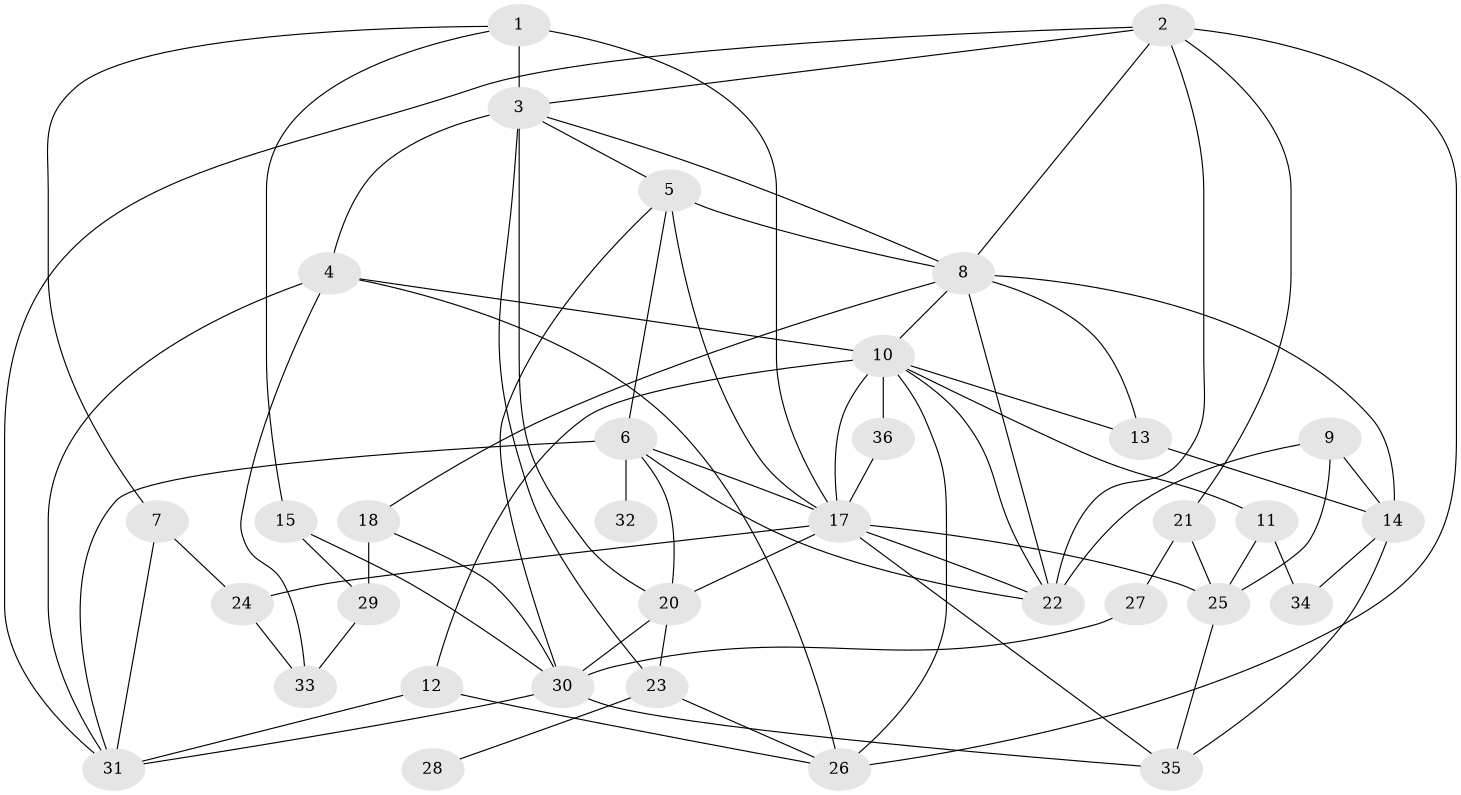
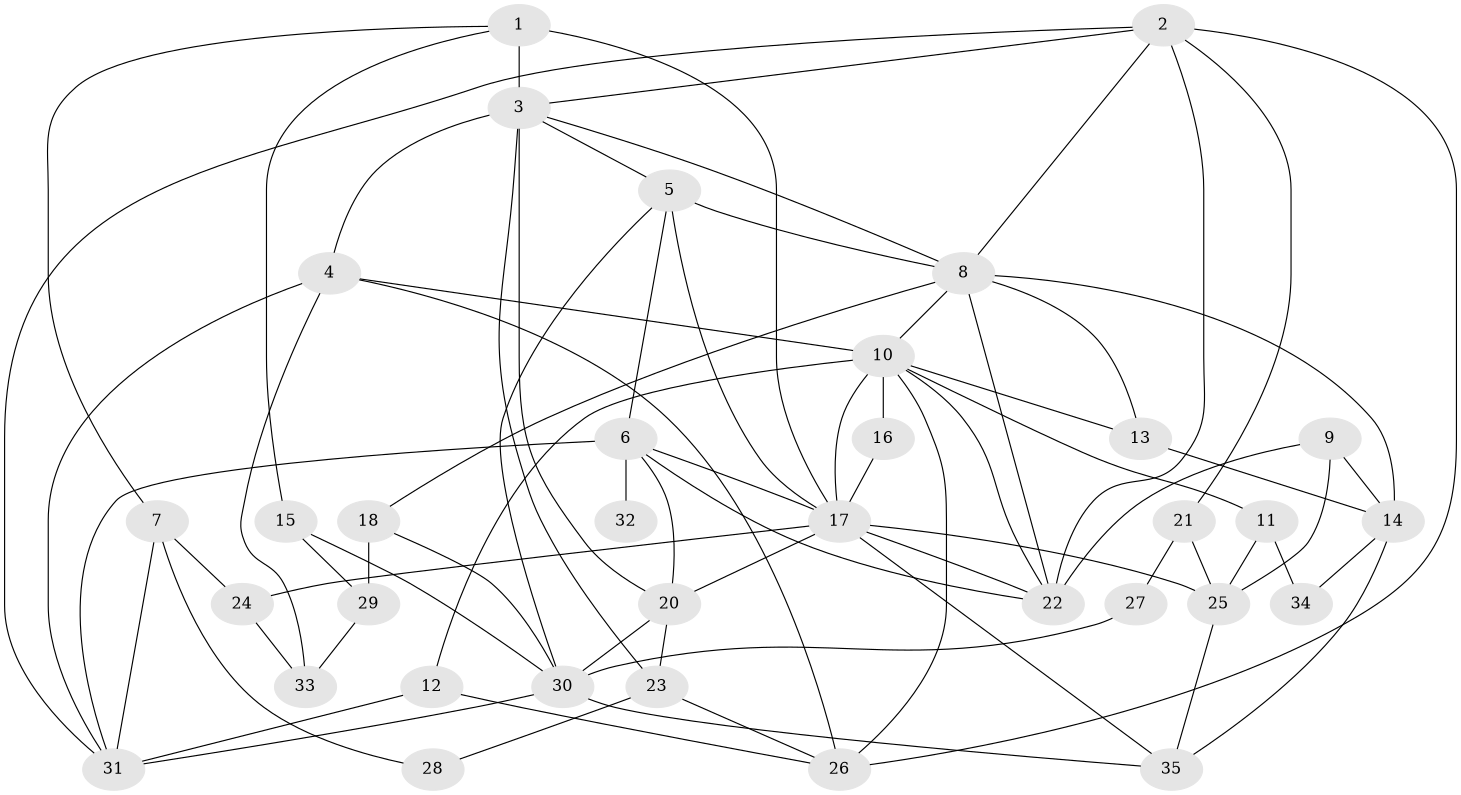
(883, 439) -> (883, 439)
none -> (247, 692)
